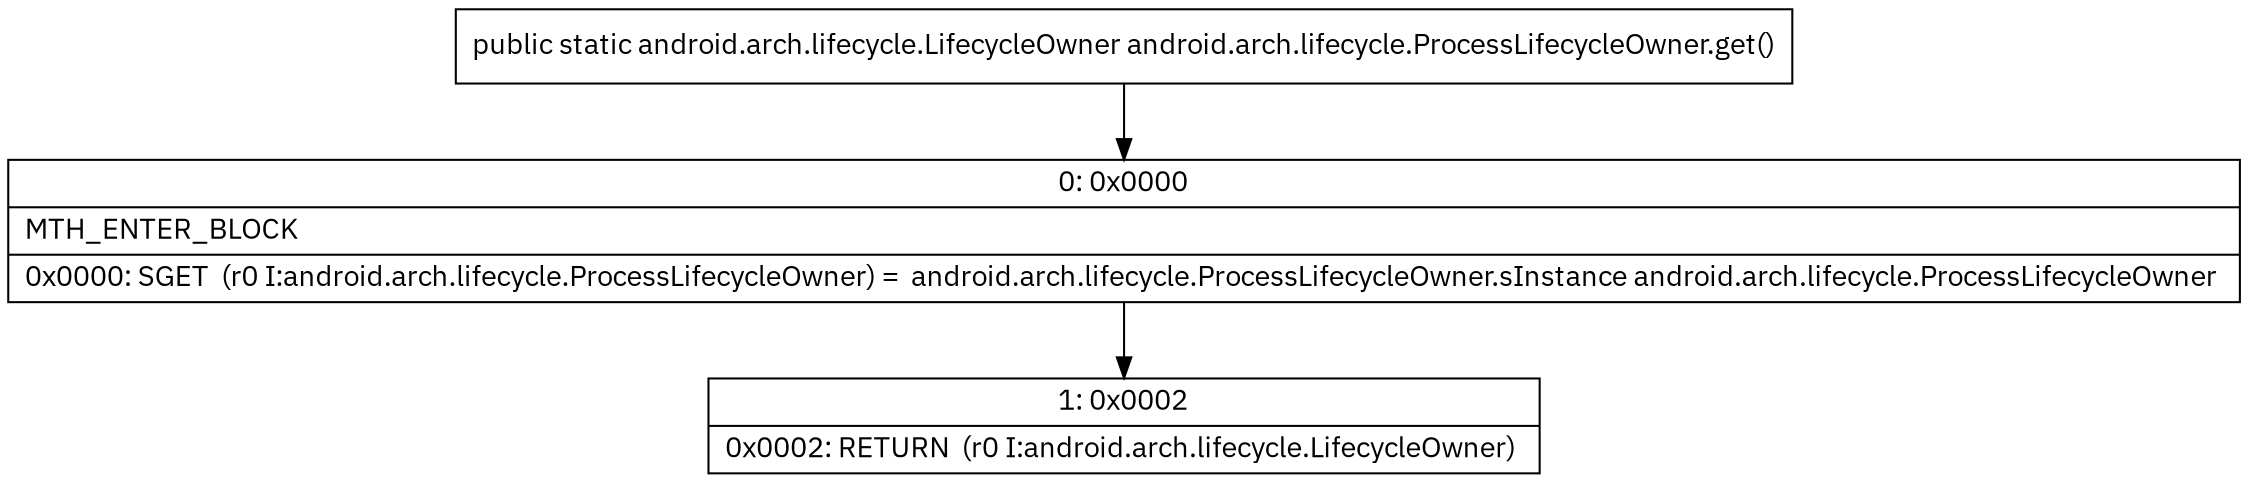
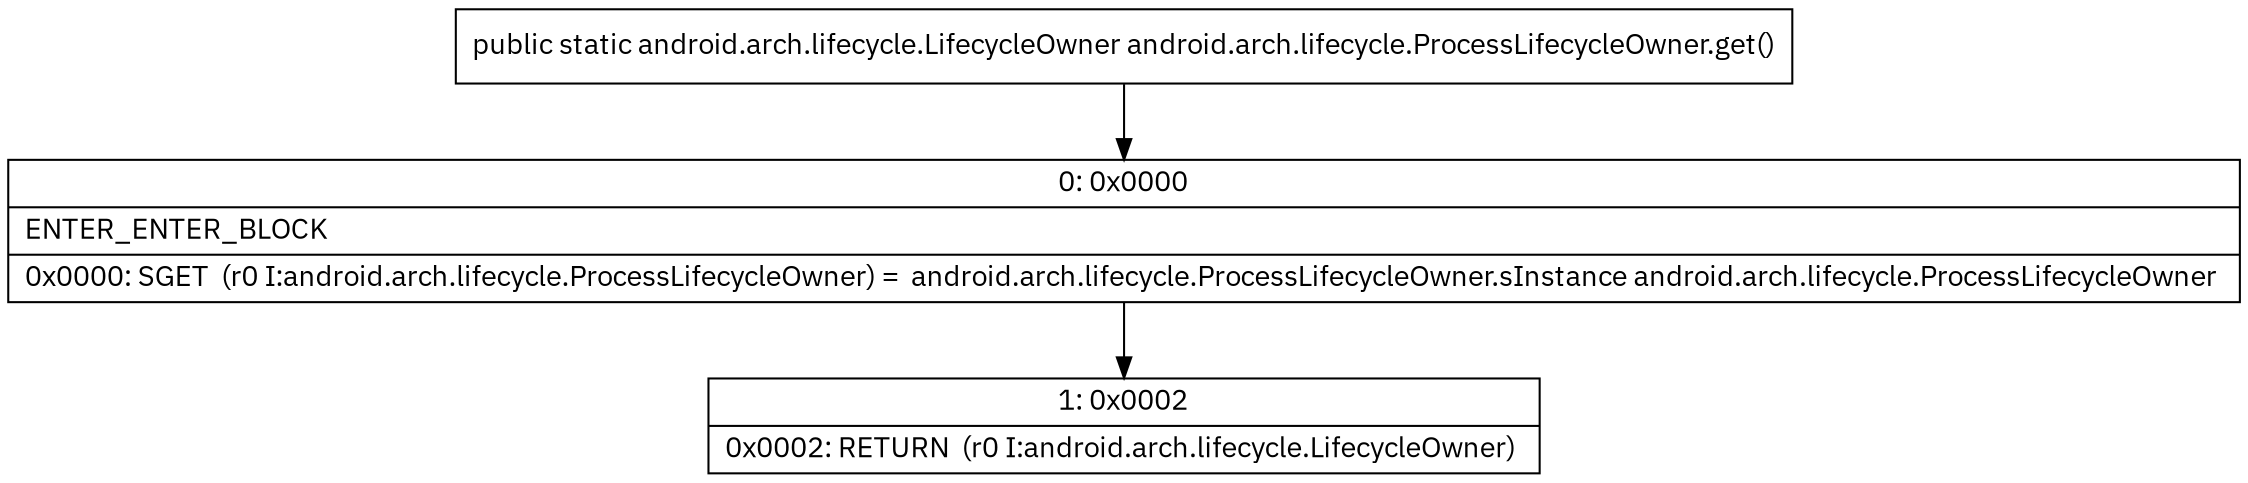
(162, 230) -> (177, 230)
